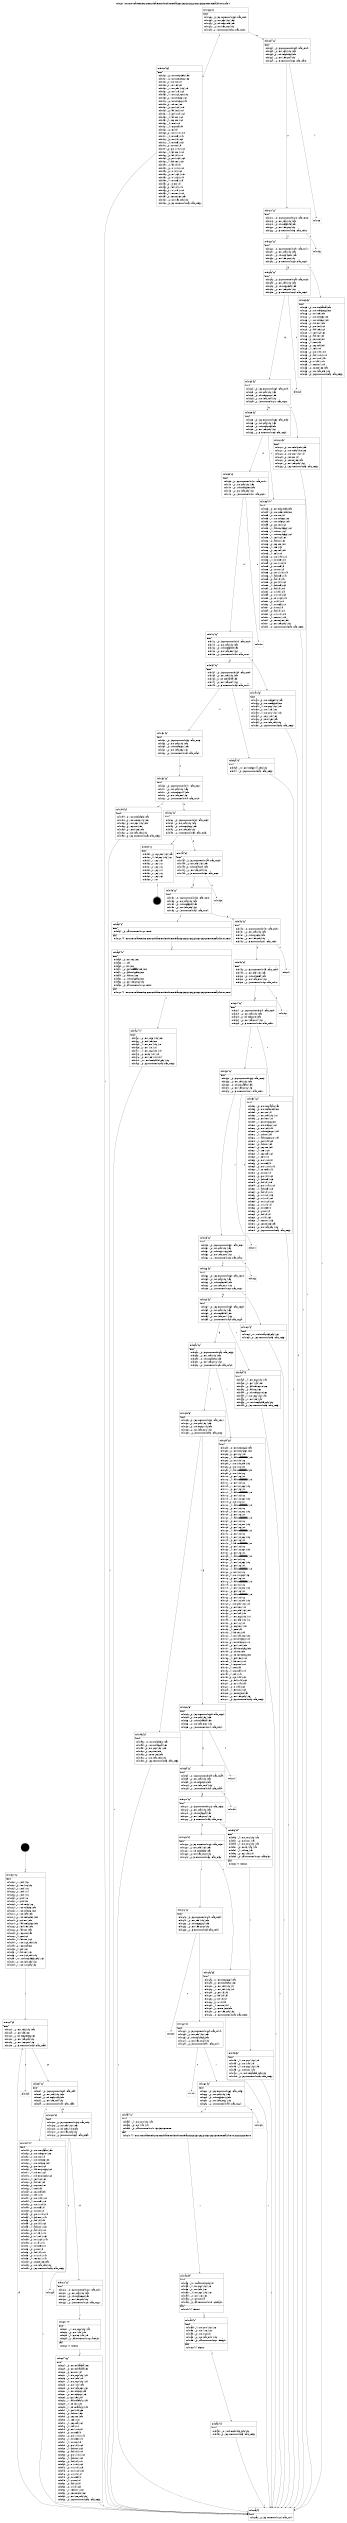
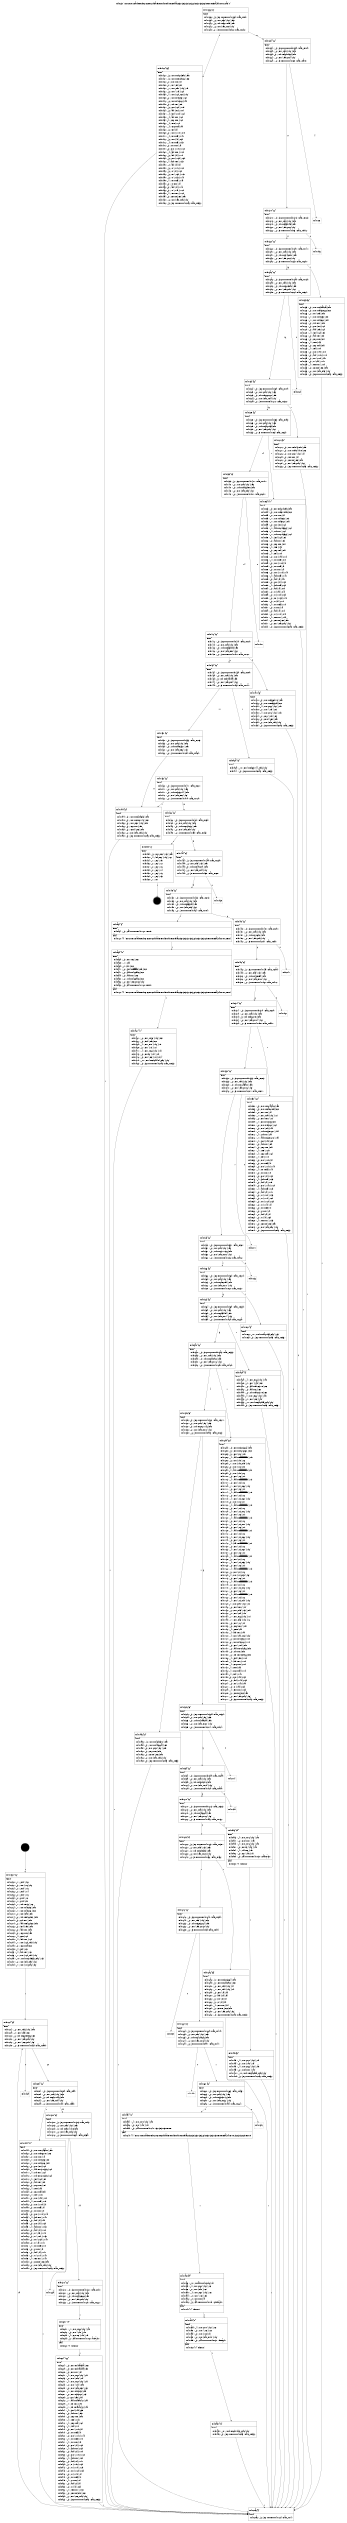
(179, 766) -> (151, 779)
